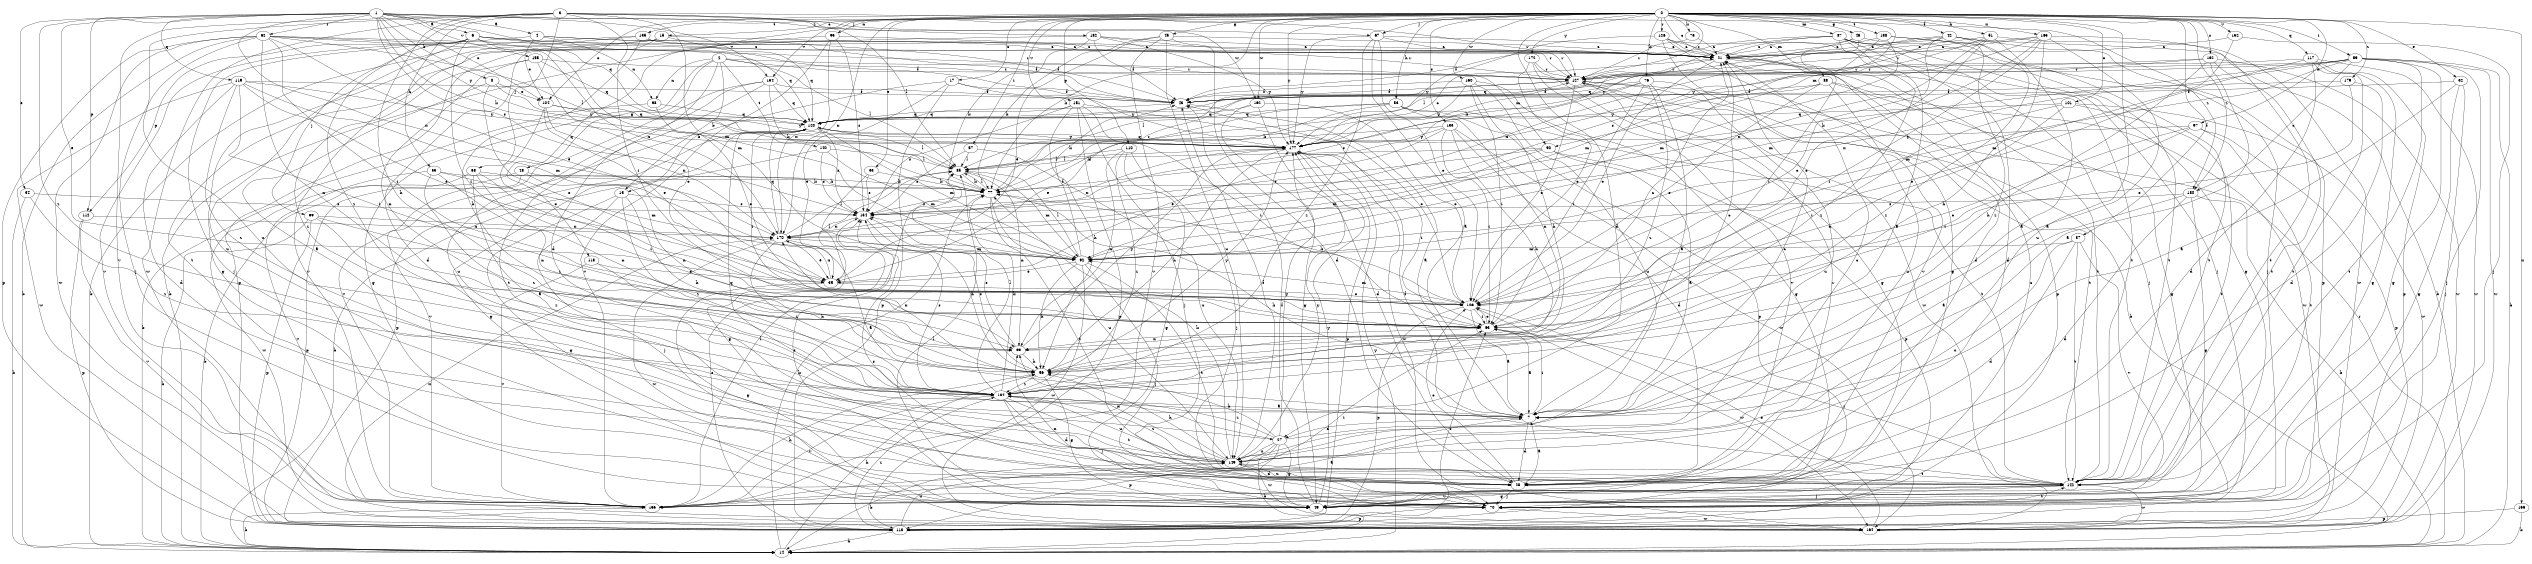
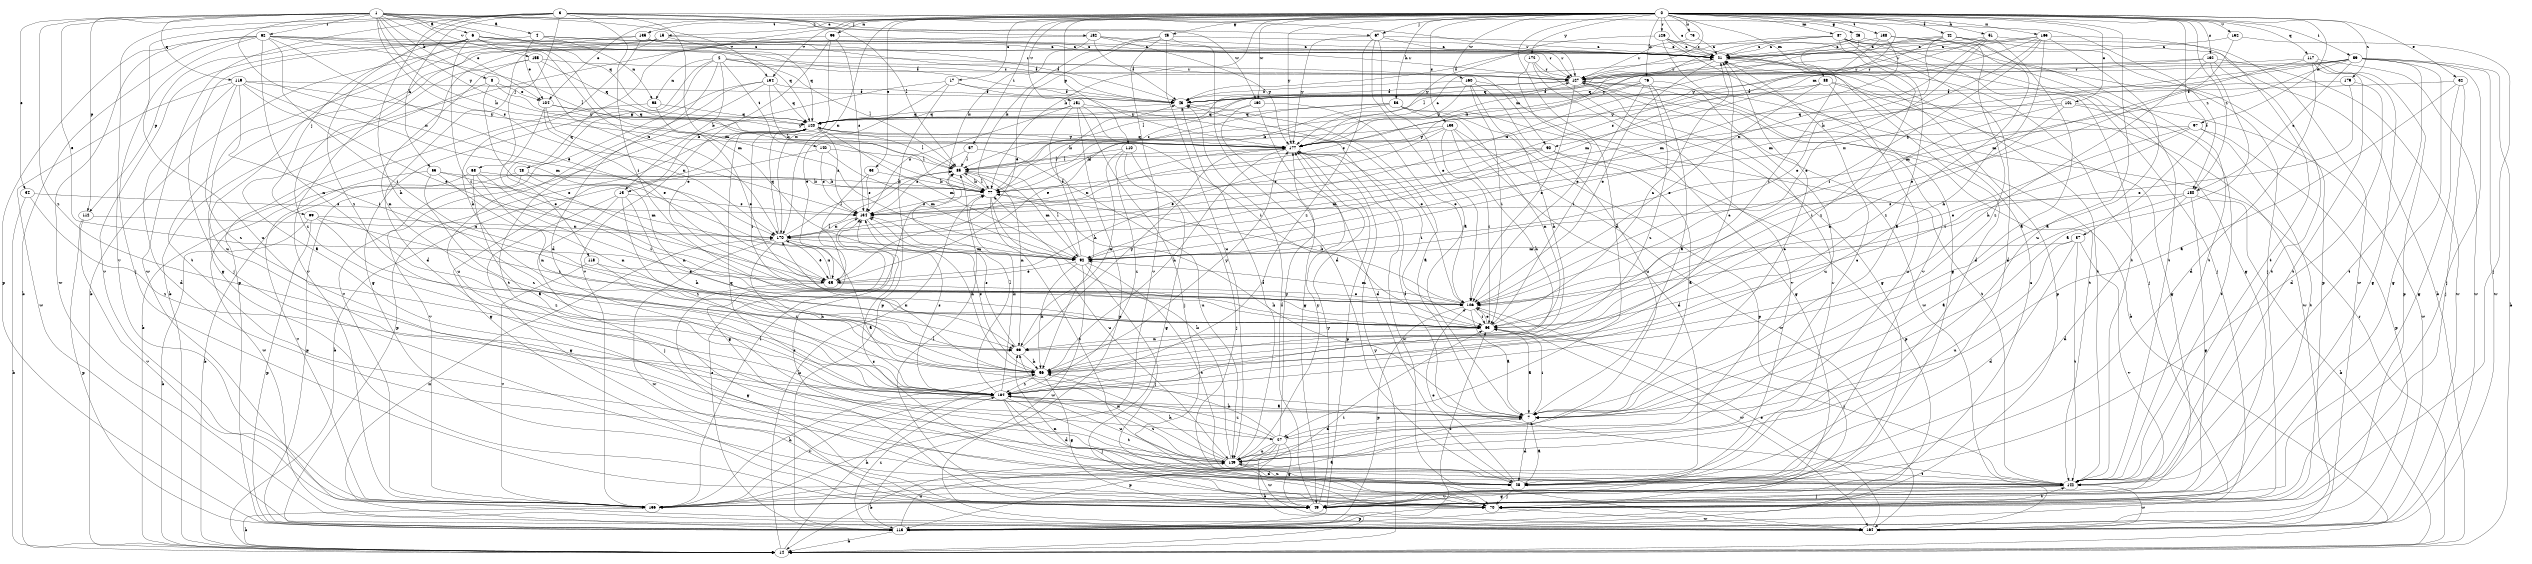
(2522, 508) -> none
